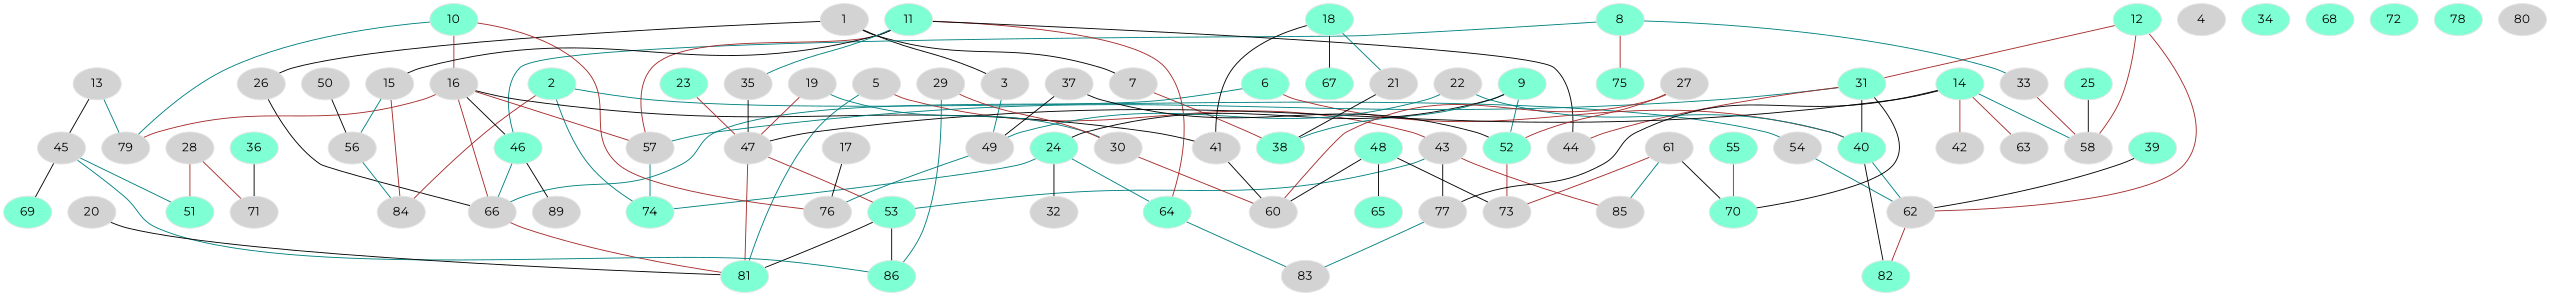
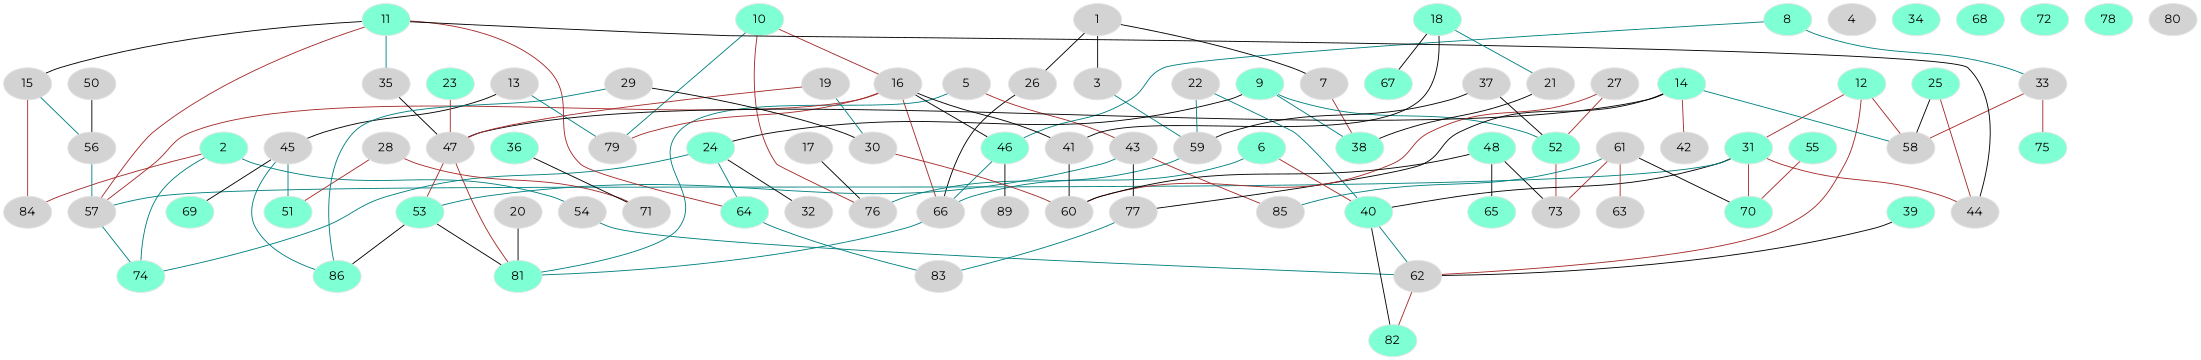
(1620, 52) -> (2043, 116)
(1029, 116) -> (734, 103)
(1992, 116) -> (1620, 180)
(990, 148) -> (1198, 148)
none -> (1955, 148)
(372, 174) -> (92, 179)
(1874, 178) -> (1749, 180)
(609, 252) -> (734, 260)
